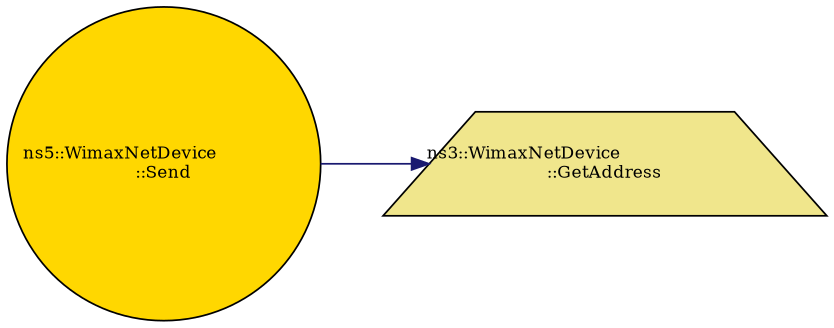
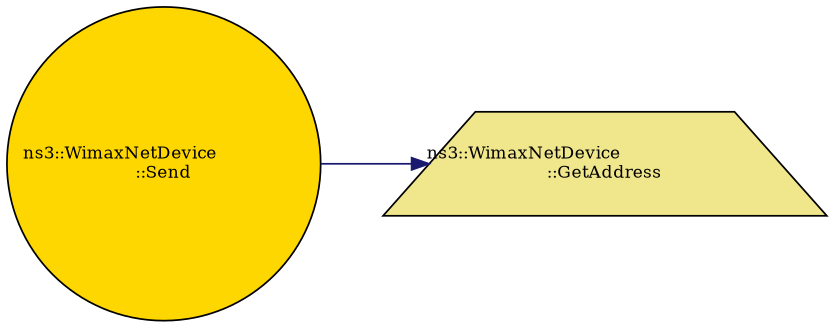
(164, 164) -> (164, 164)
